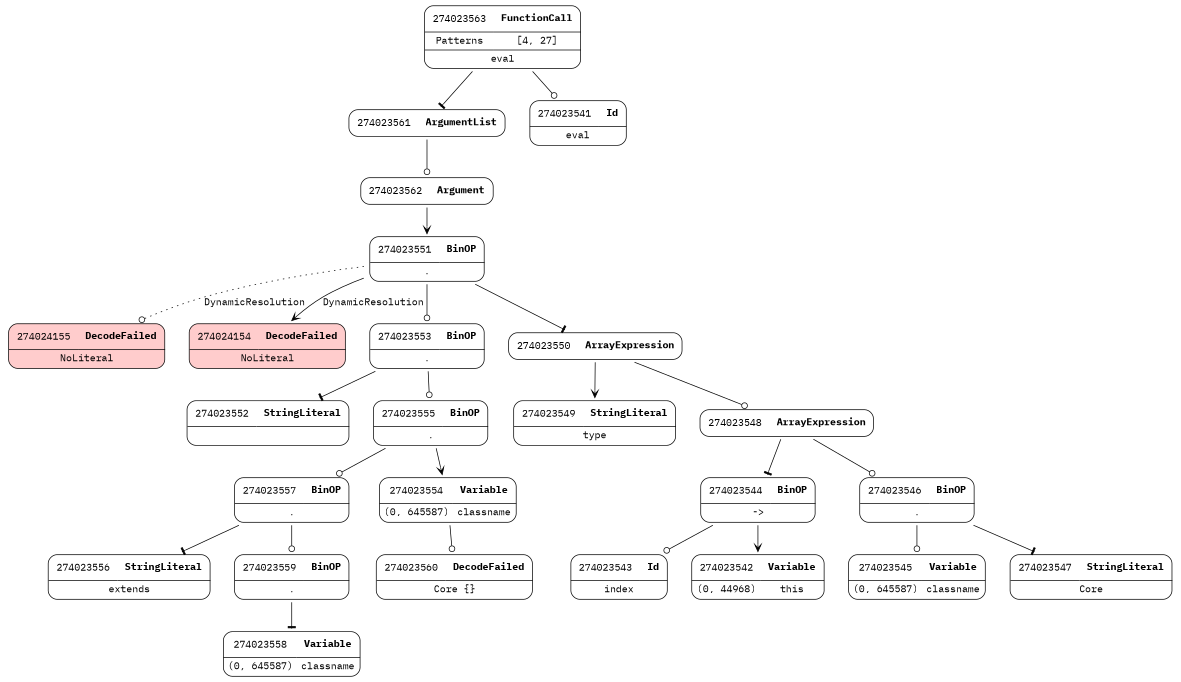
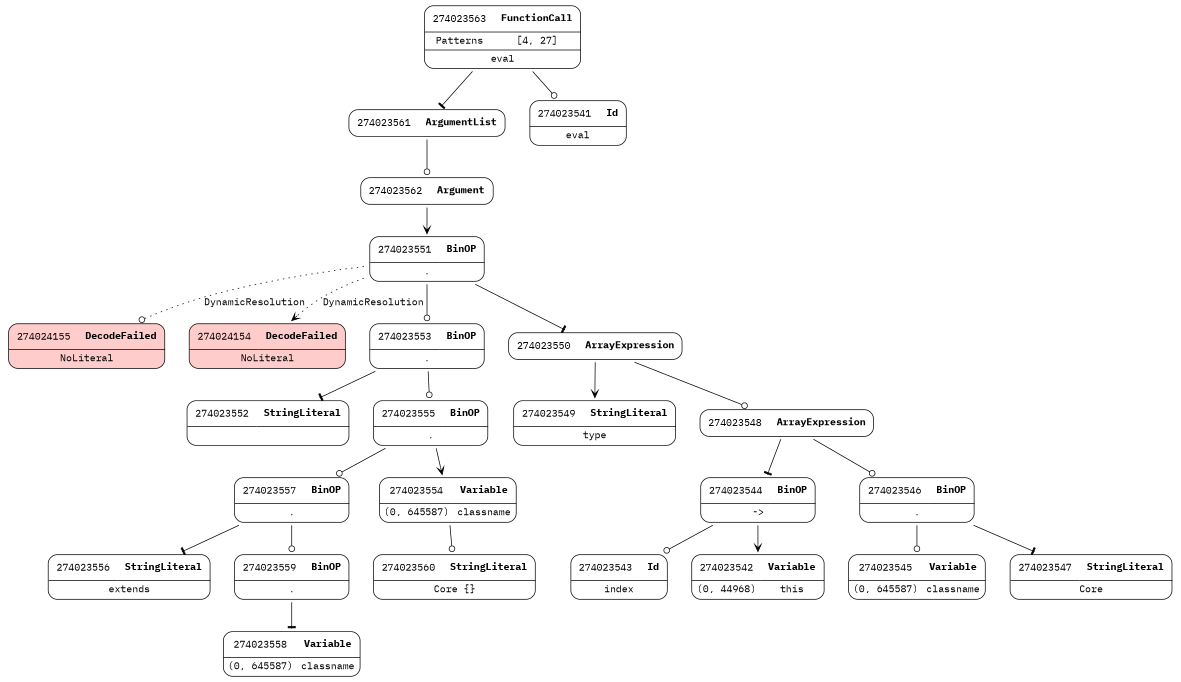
(329, 294) -> (329, 294)
(489, 567) -> (489, 567)
